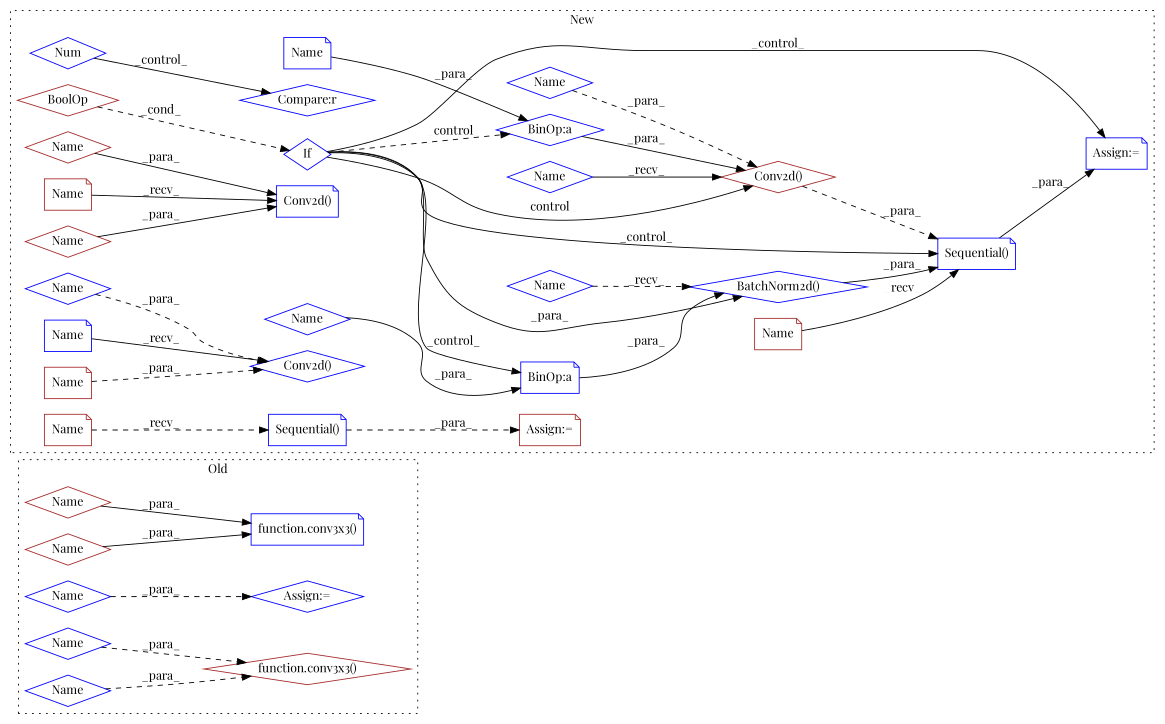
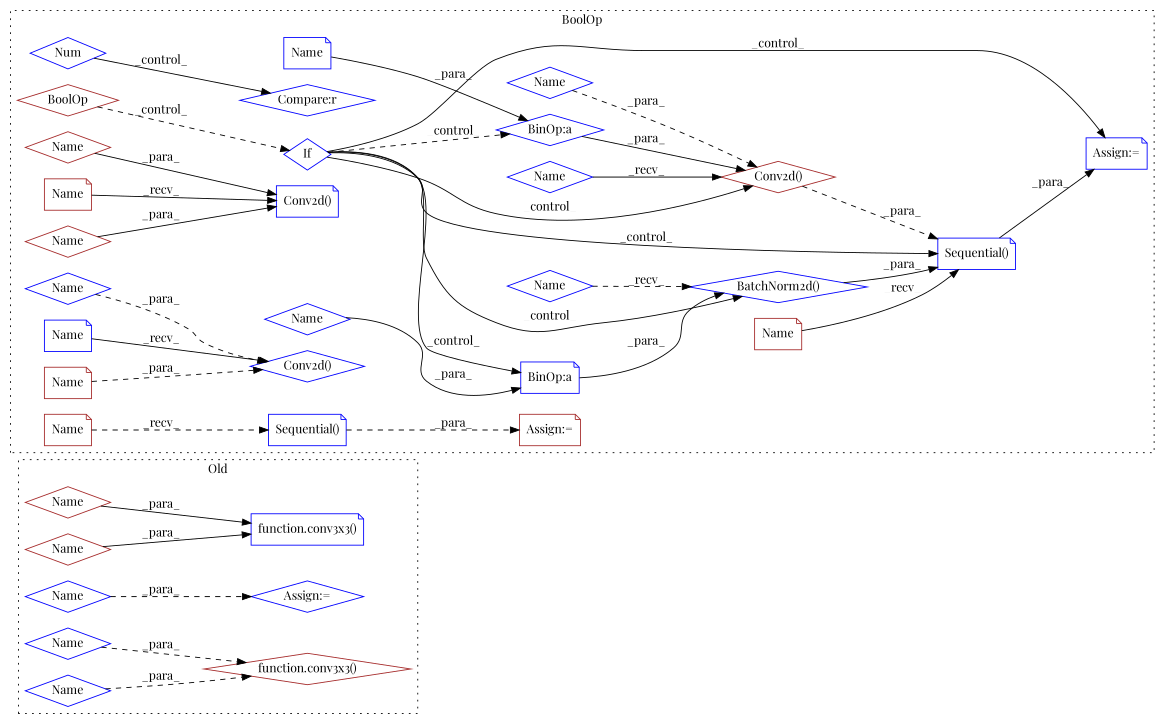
(582, 20) -> (582, 20)
(161, 110) -> (161, 110)
(550, 316) -> (550, 316)
